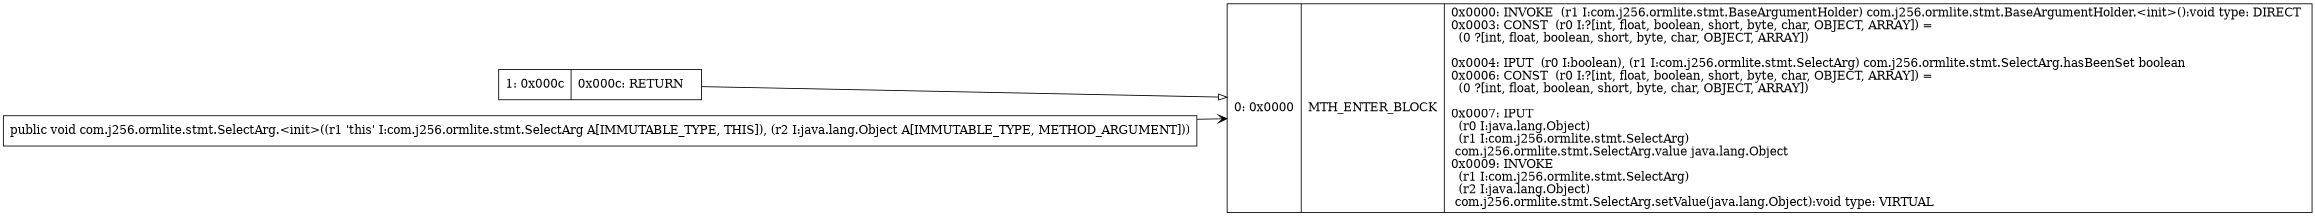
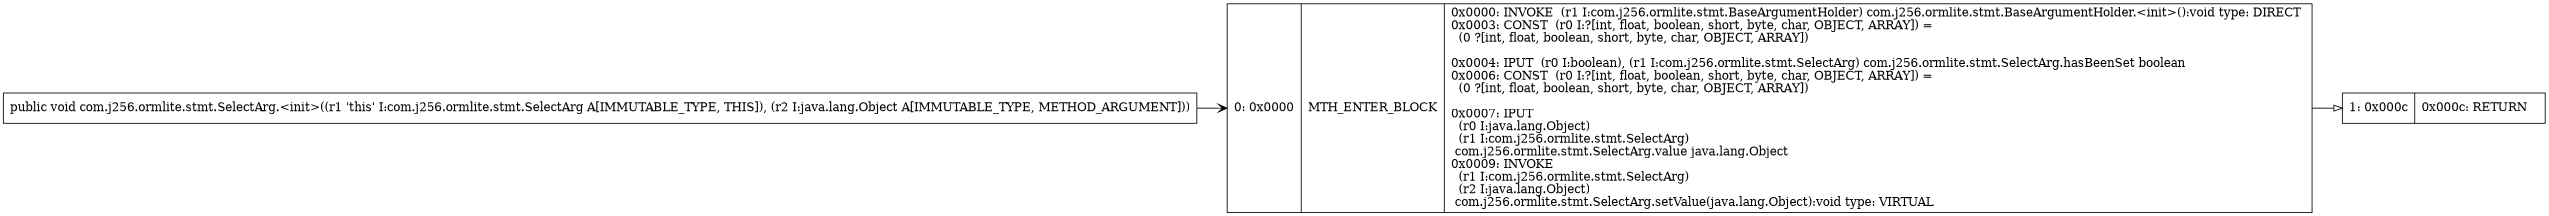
(960, 92) -> (2323, 108)
